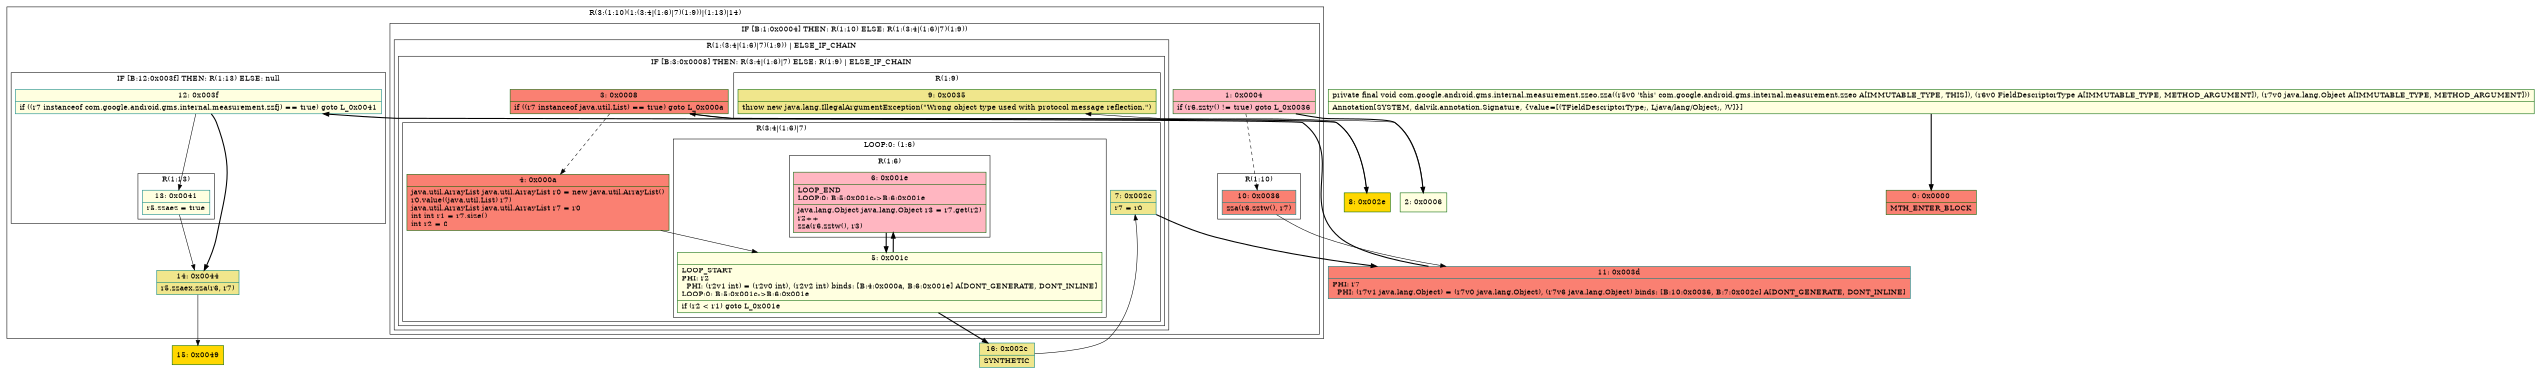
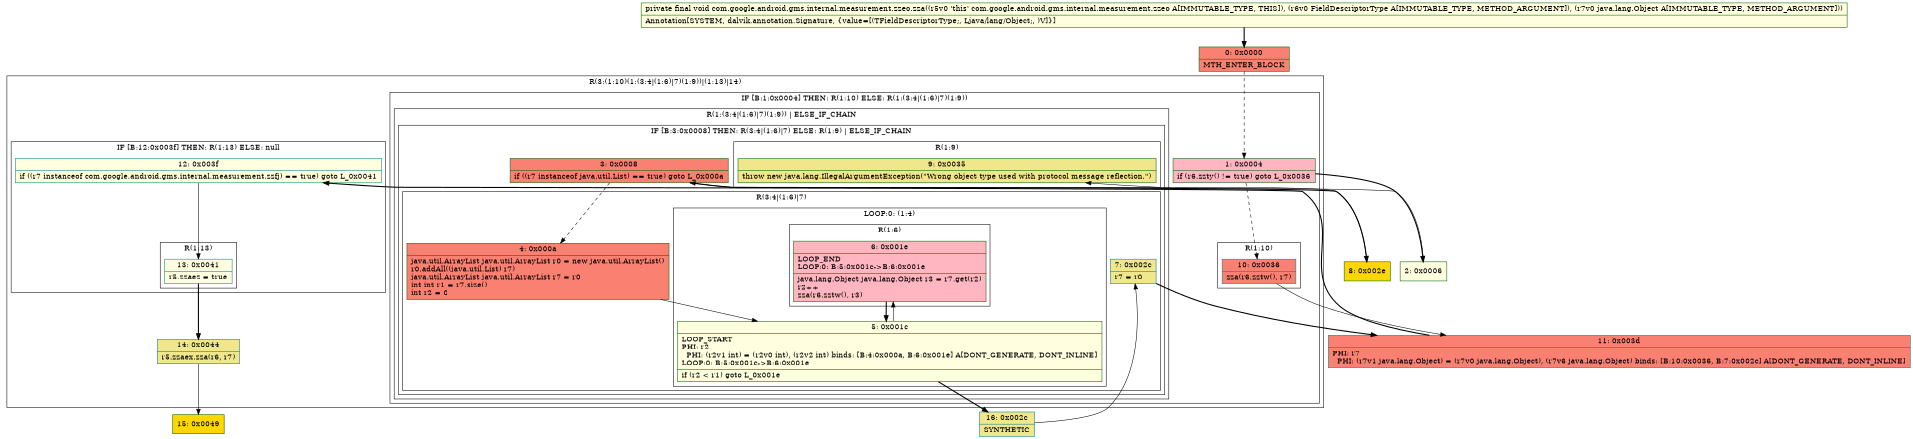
none -> (1244, 112)
(890, 145) -> (890, 214)
(226, 189) -> none
(462, 200) -> (463, 269)
(186, 240) -> (198, 309)
(893, 245) -> (893, 314)
